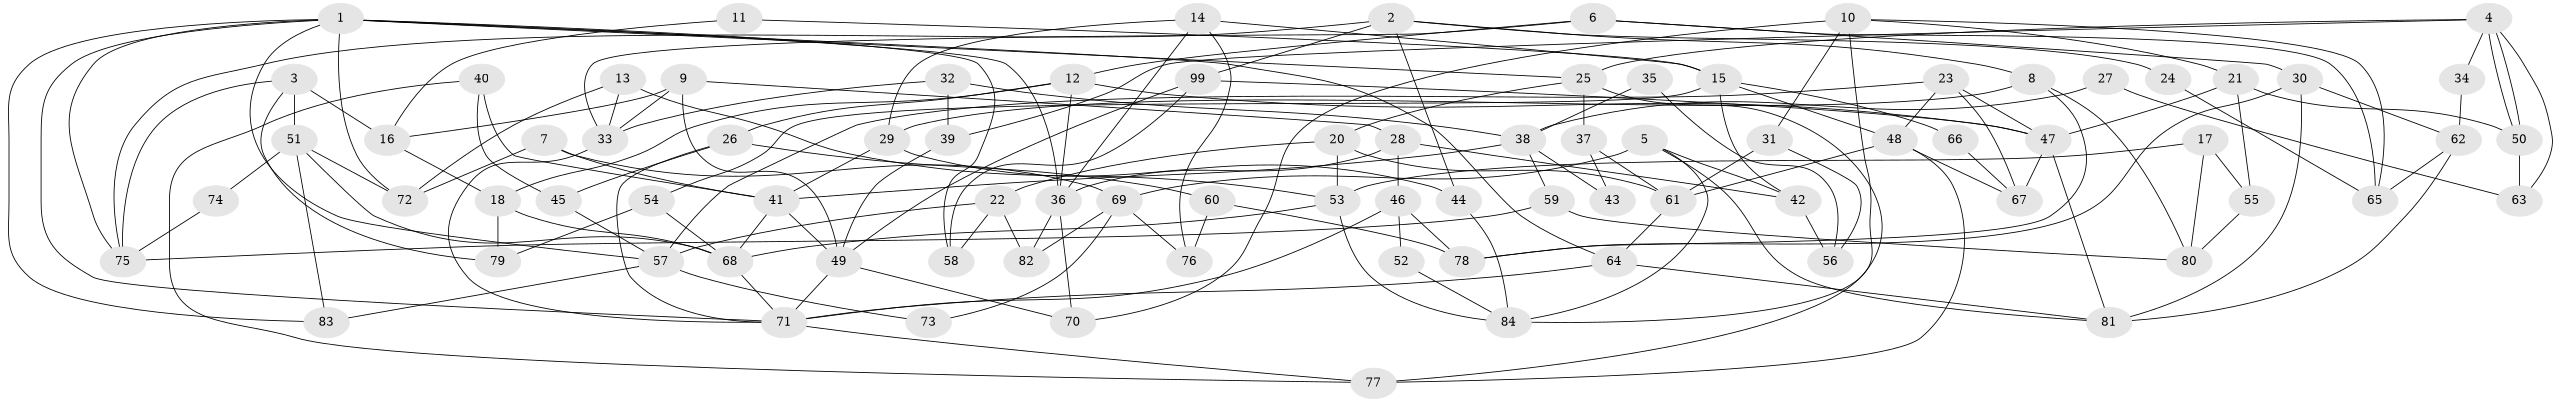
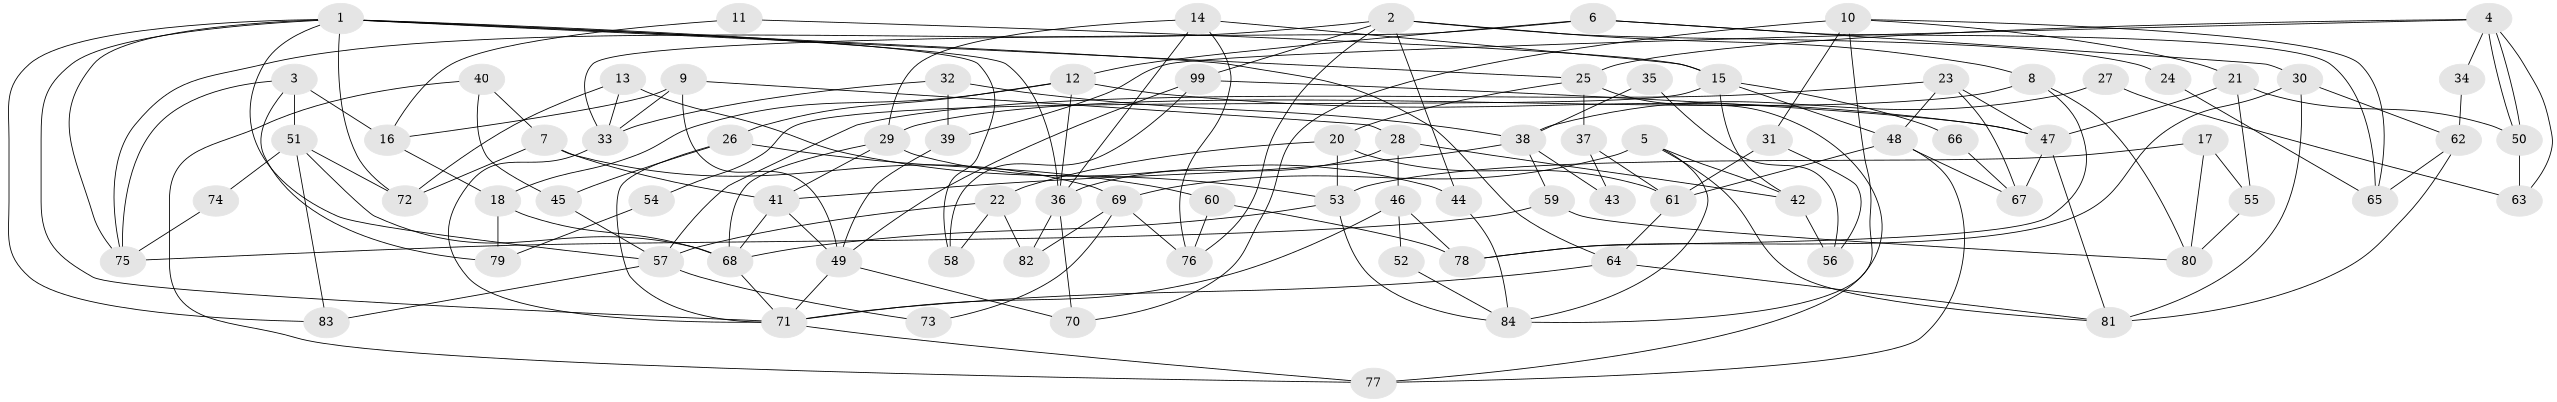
none -> (1276, 131)
(608, 173) -> (513, 110)
(691, 231) -> (782, 167)
